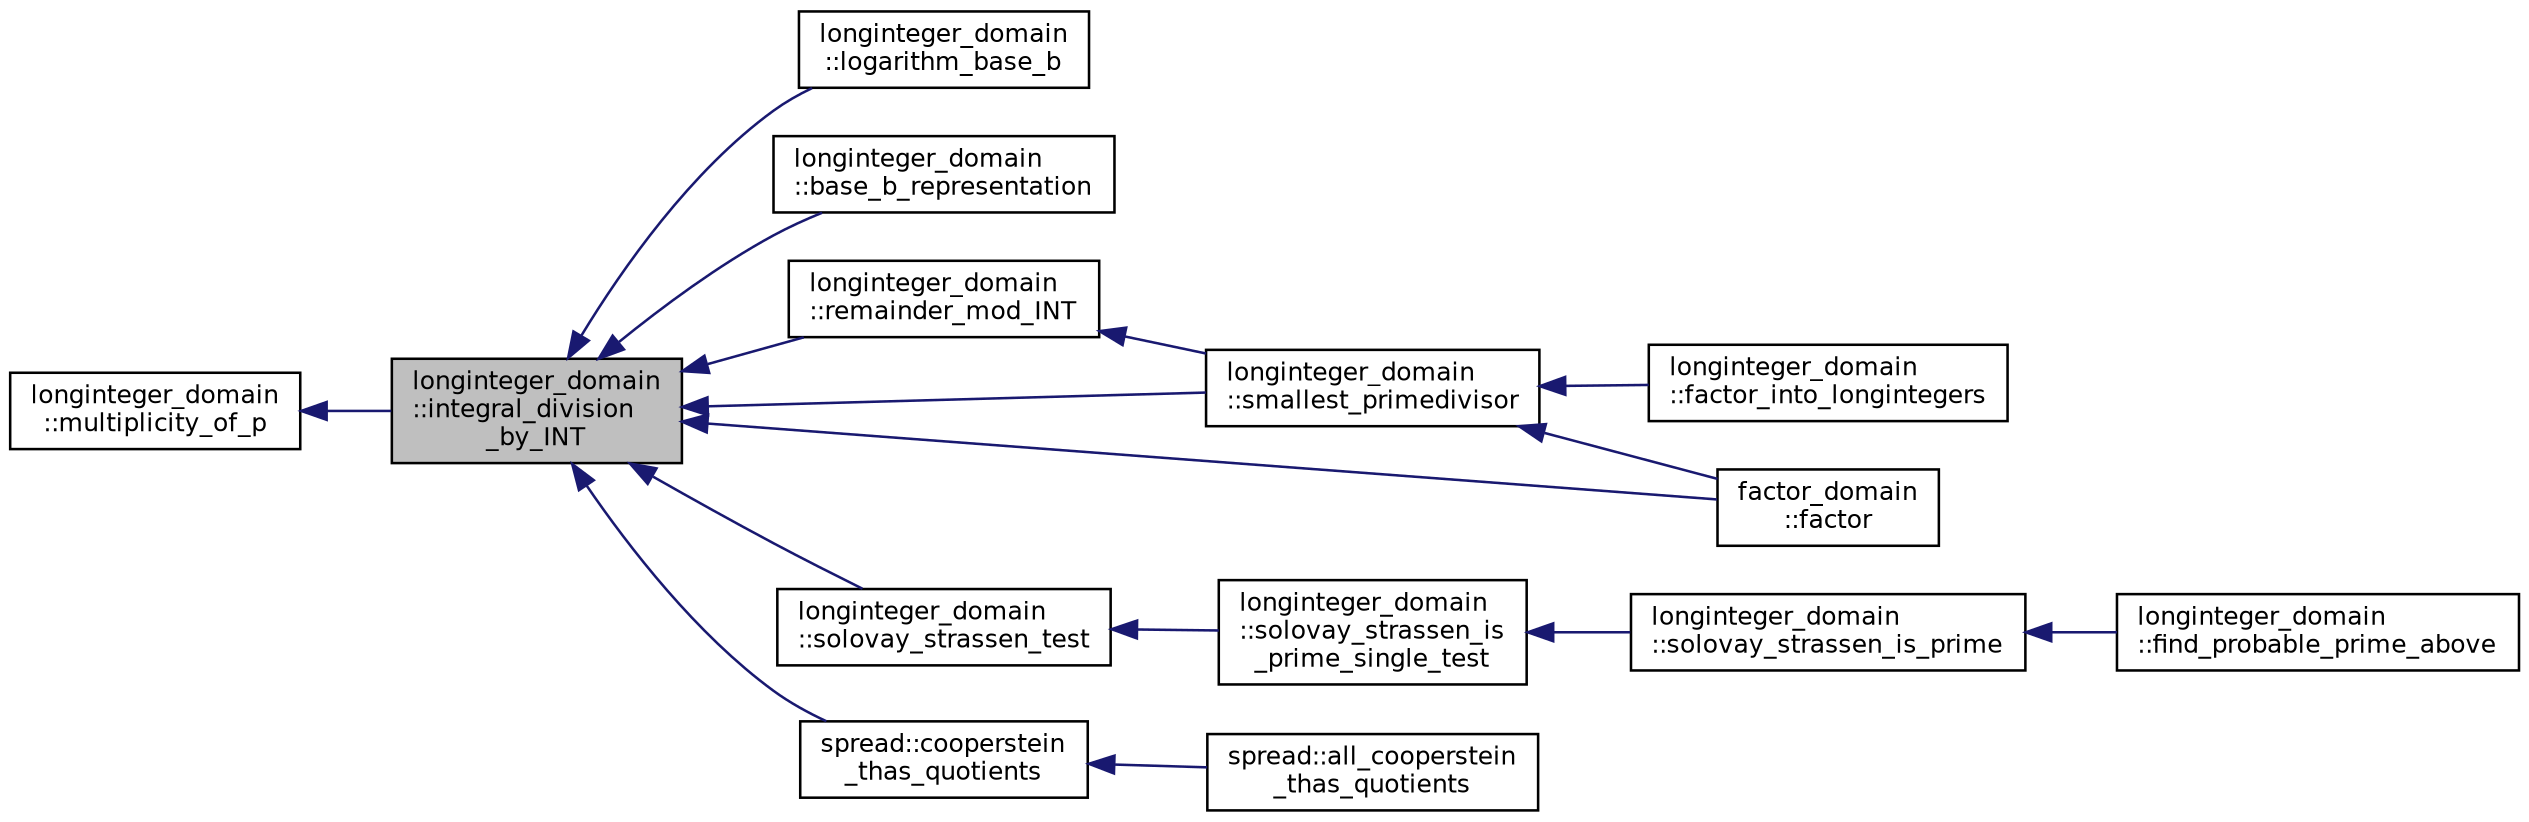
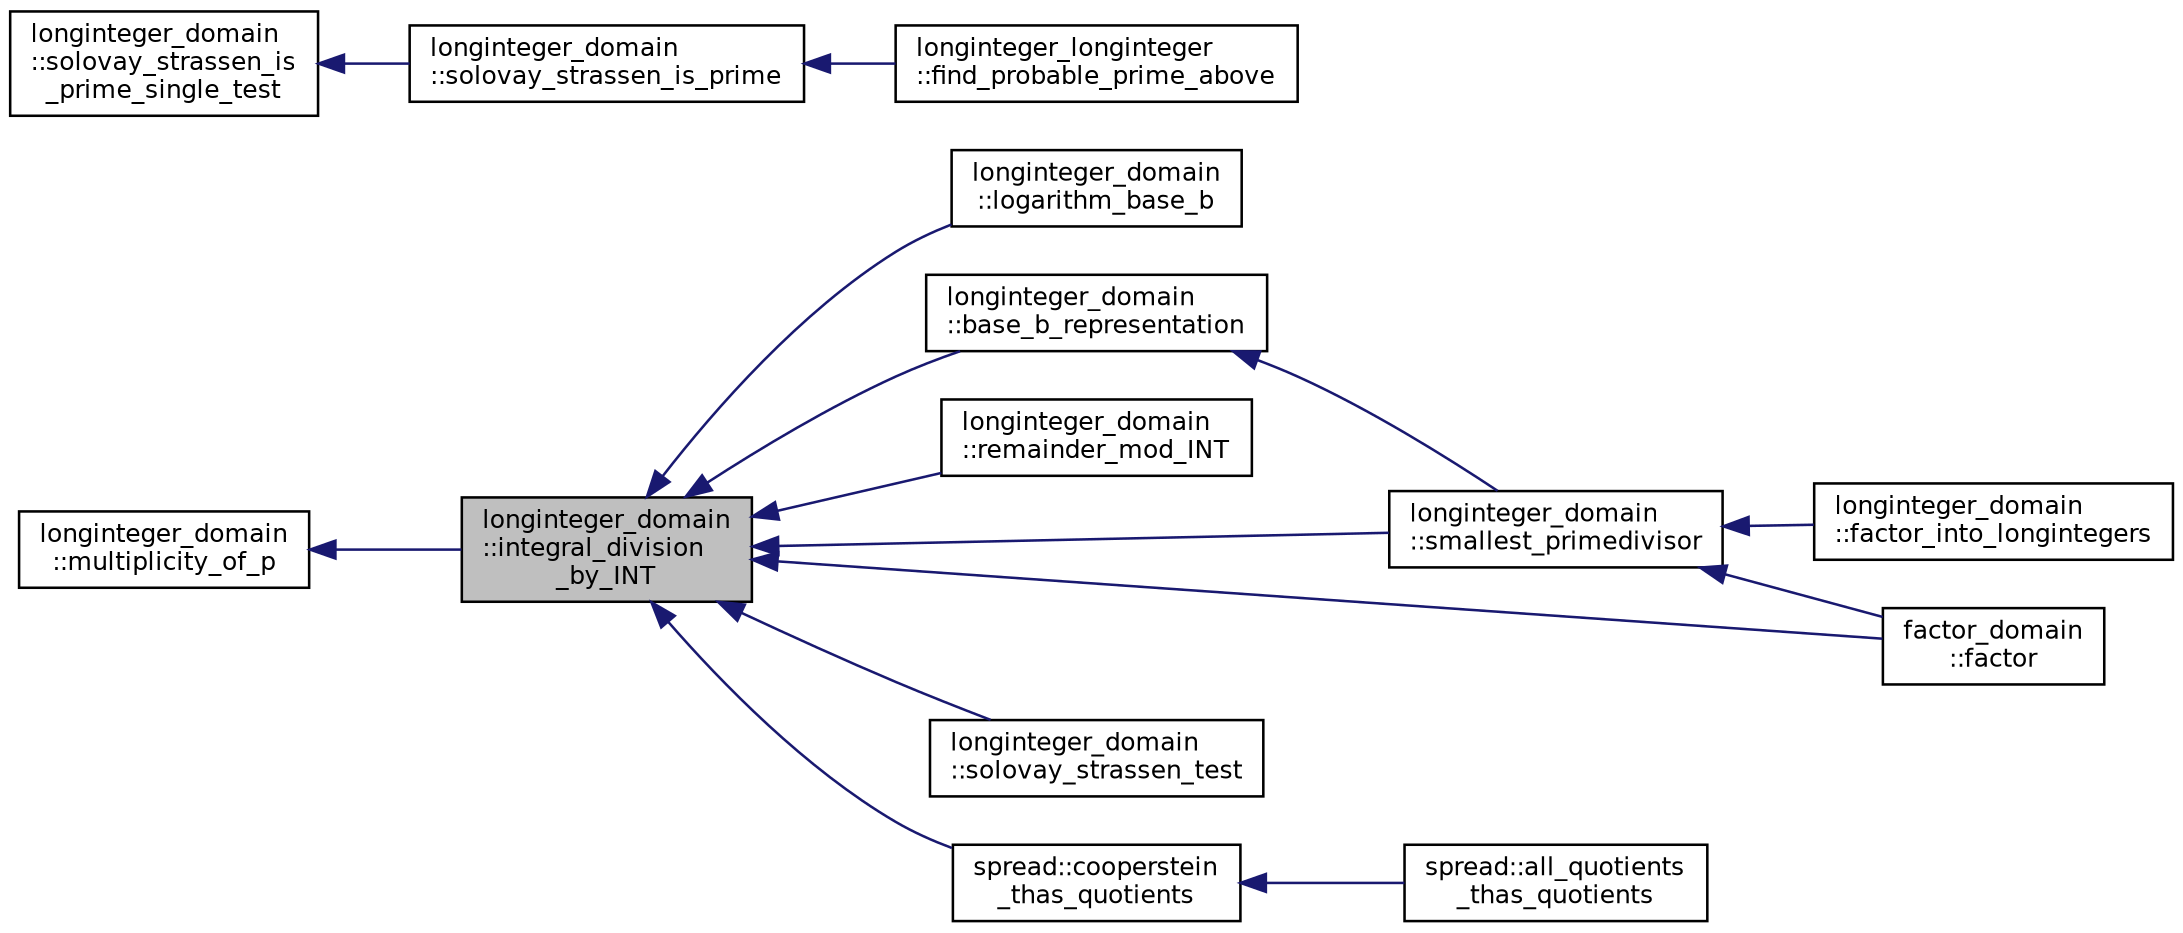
(1165, 345) -> (1381, 419)
(1178, 630) -> none
(2318, 632) -> (1097, 64)
(1373, 772) -> (1556, 883)
